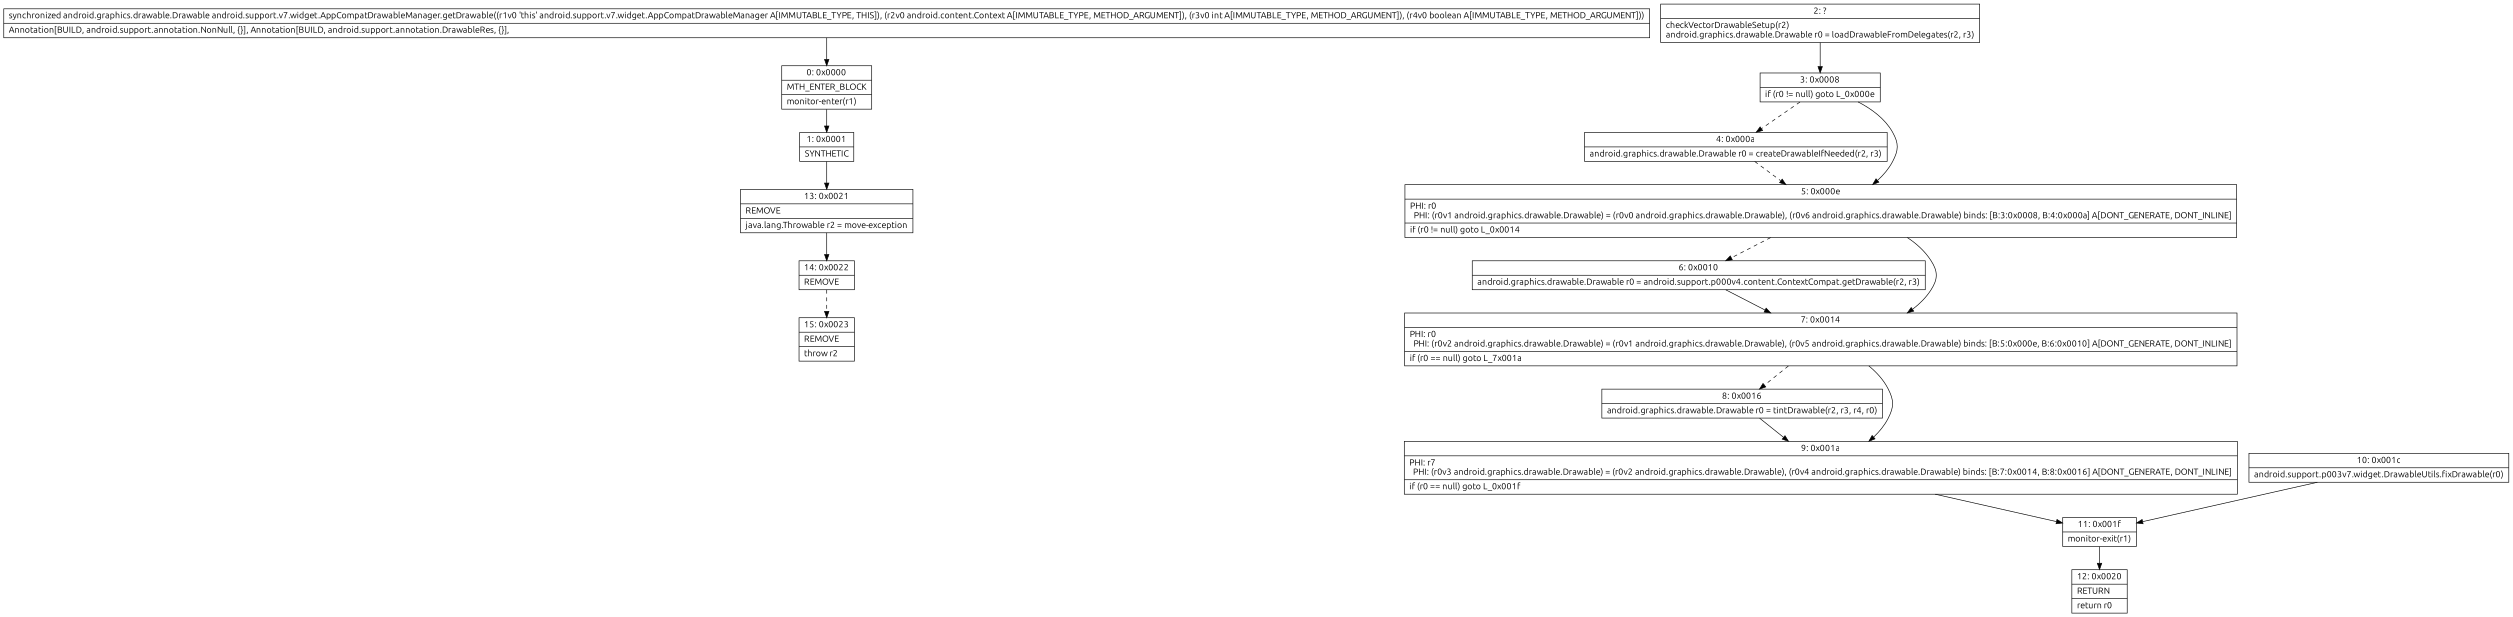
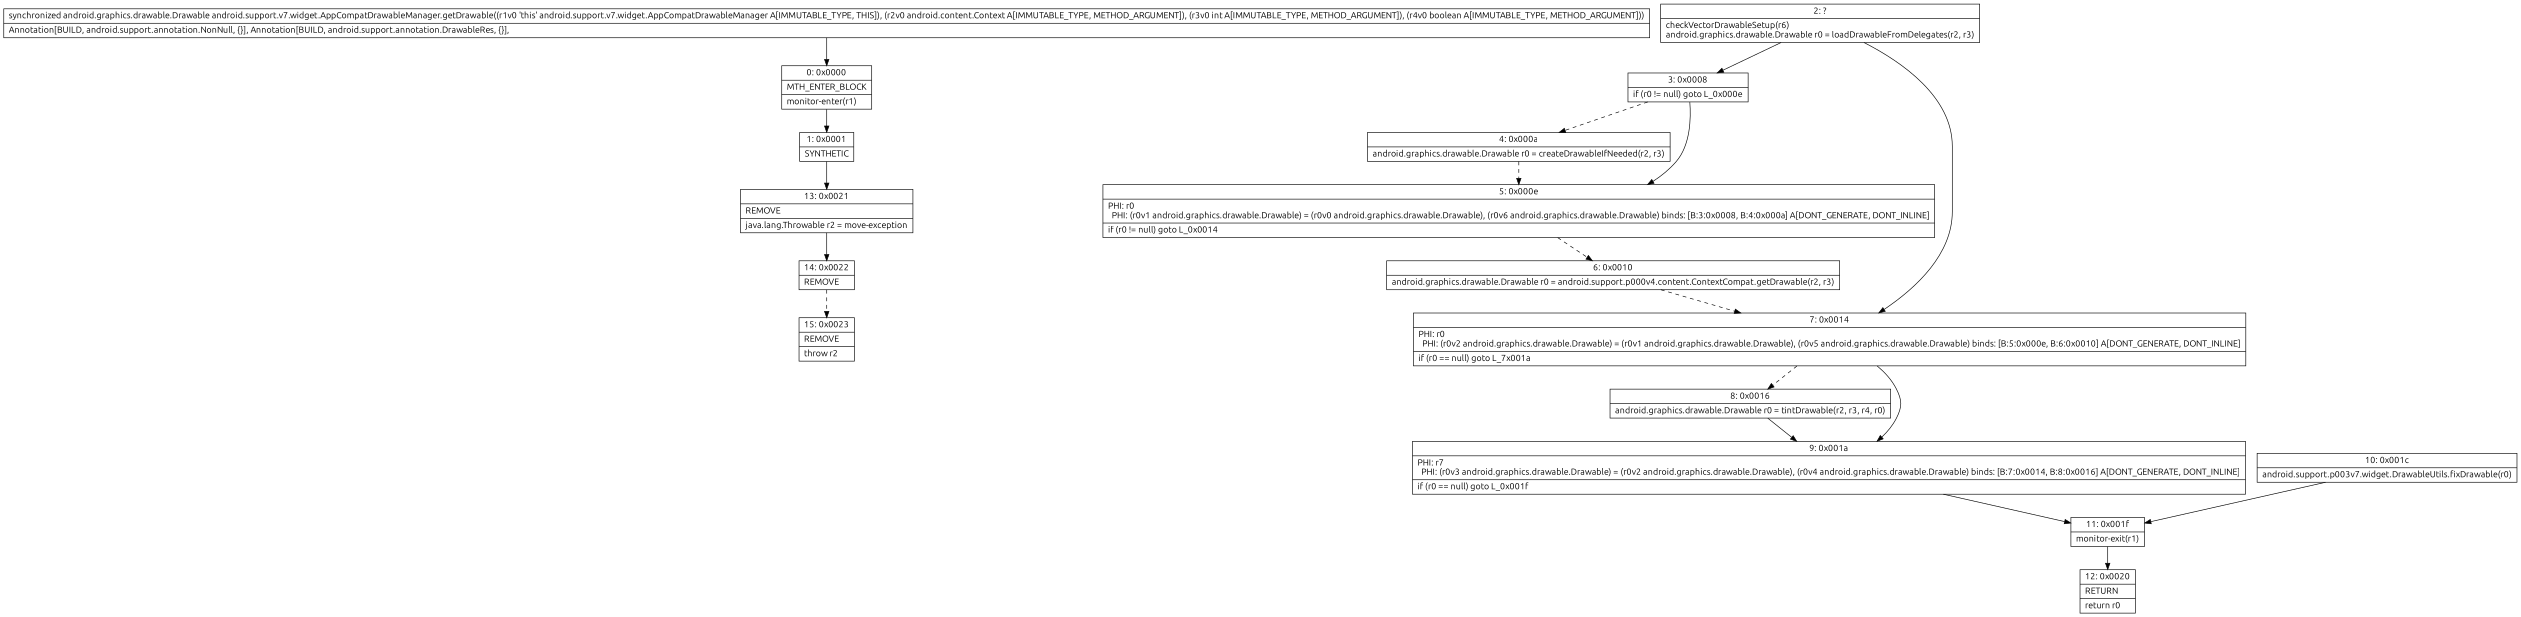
(1728, 25) -> (1728, 25)
(1936, 272) -> (1952, 169)
(1745, 300) -> (1698, 300)
